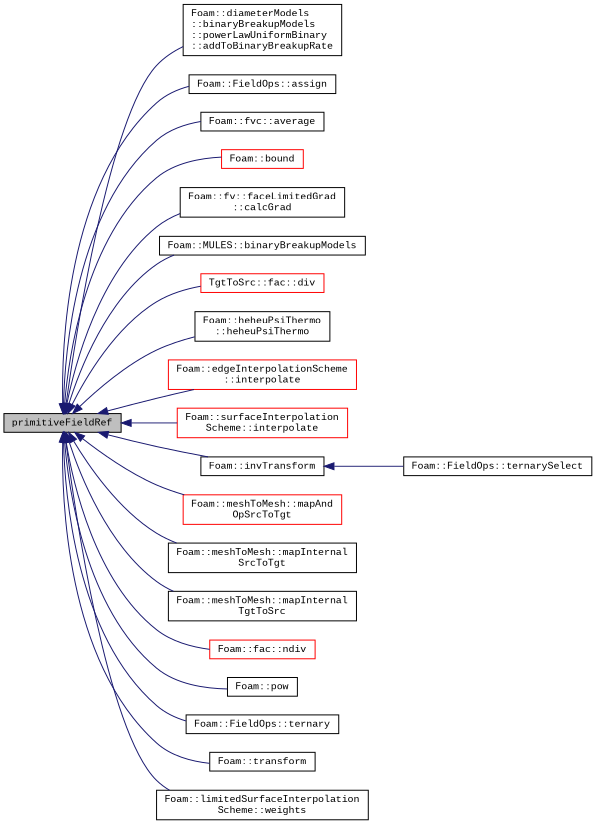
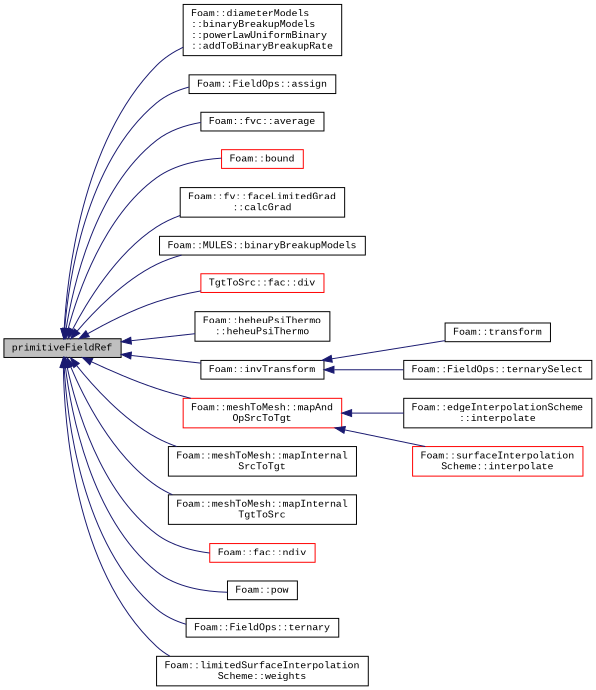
(262, 375) -> (498, 413)
(151, 400) -> (378, 413)
(154, 423) -> (385, 438)
(88, 630) -> (388, 350)
